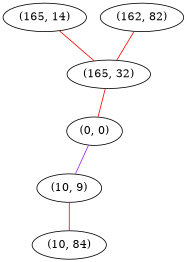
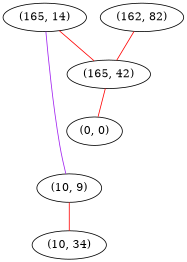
(109, 74) -> (109, 74)
(82, 159) -> (54, 103)
(69, 245) -> (69, 245)
